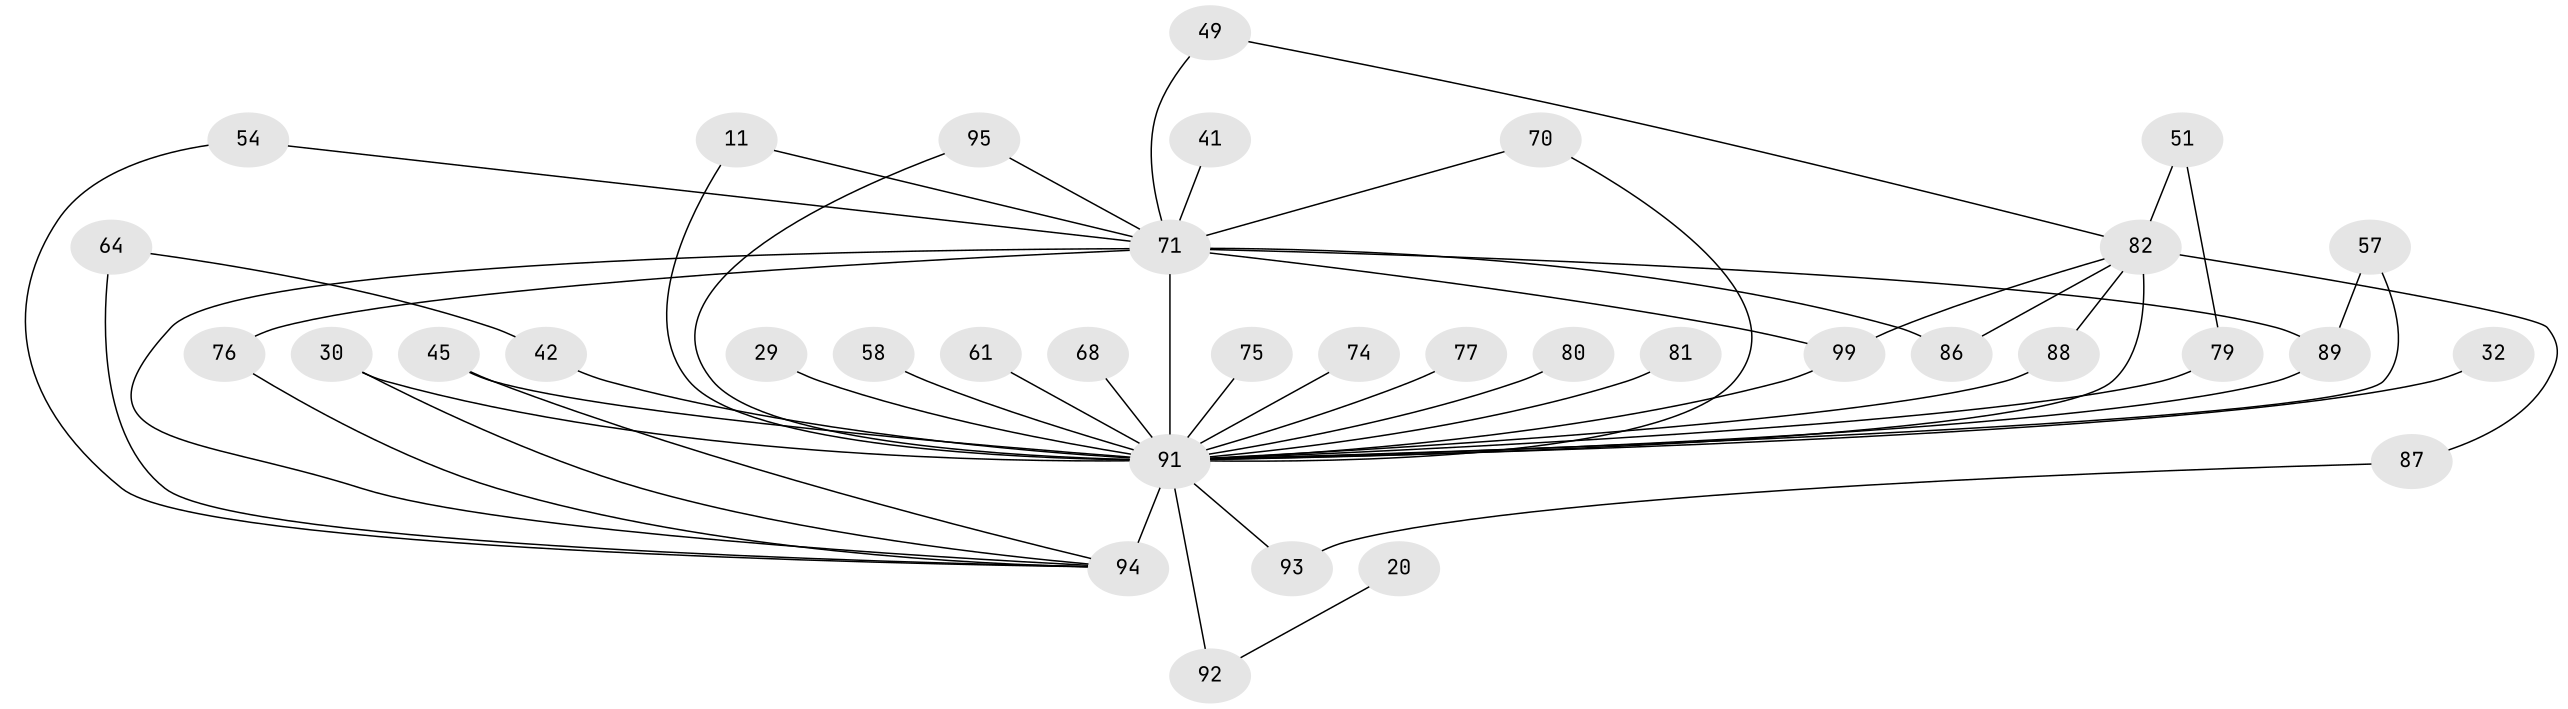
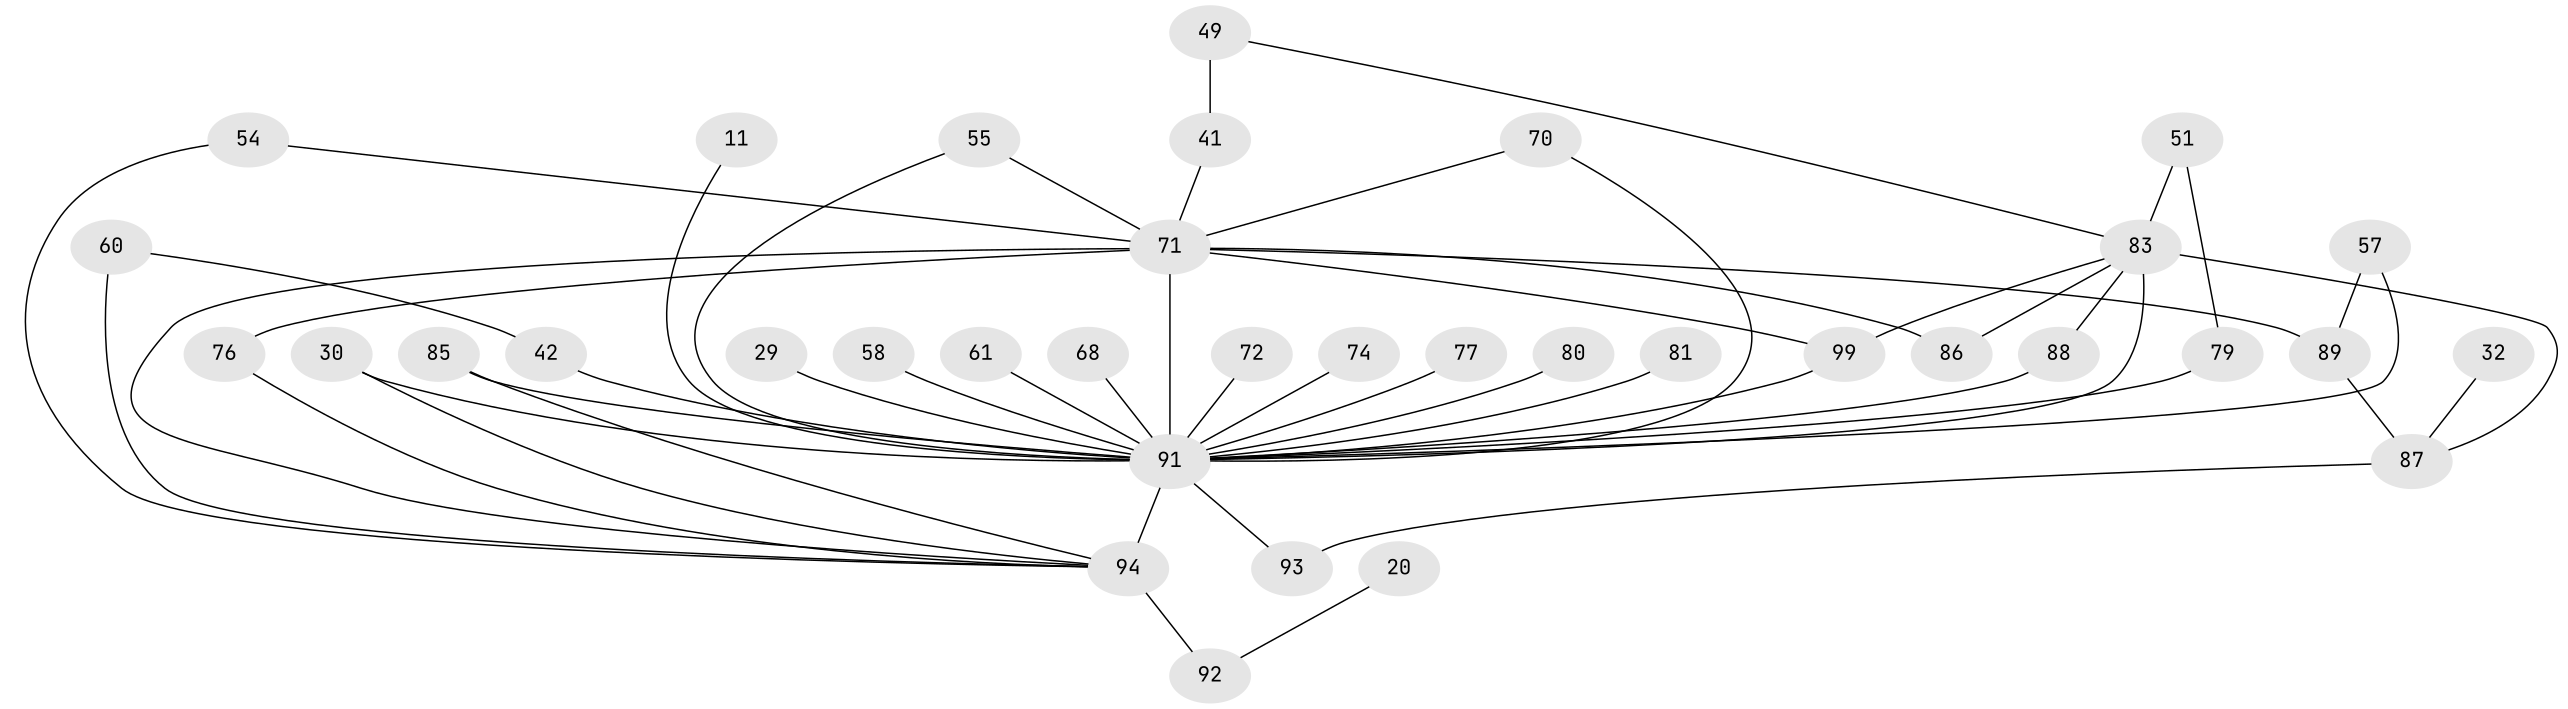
(1152, 134) -> (1210, 87)
(979, 140) -> (979, 140)
(953, 194) -> none
(111, 247) -> (111, 247)
(2141, 247) -> (2141, 247)
(439, 354) -> (439, 354)
(1252, 354) -> (1252, 354)
(1757, 437) -> (2371, 408)
(1838, 438) -> (2453, 408)
(1190, 569) -> (1169, 622)
